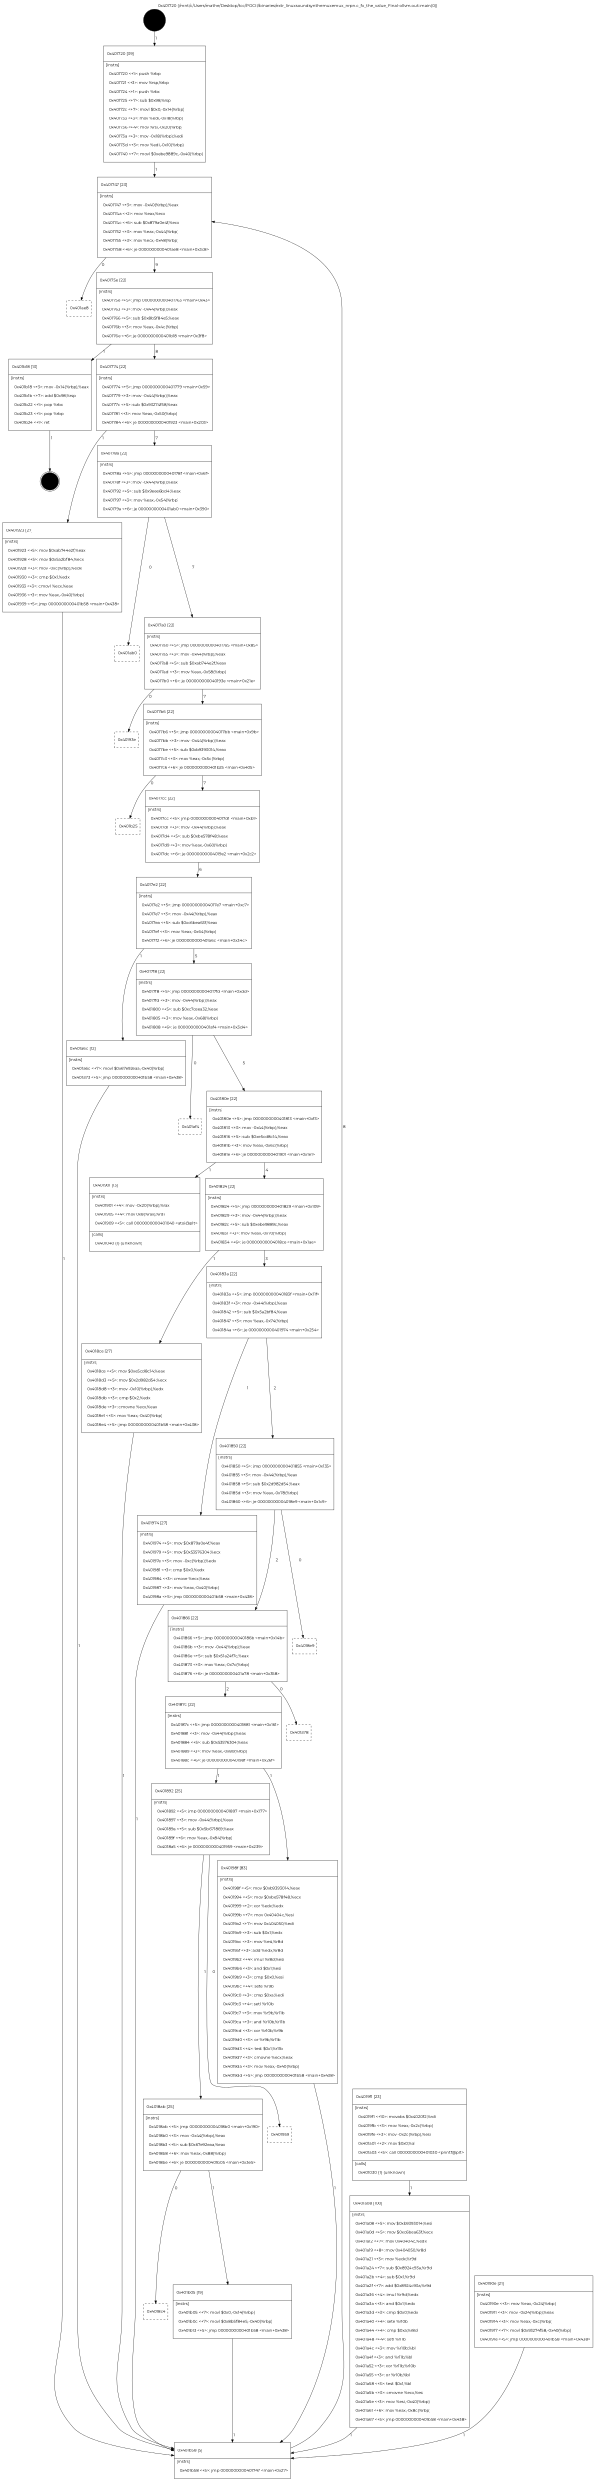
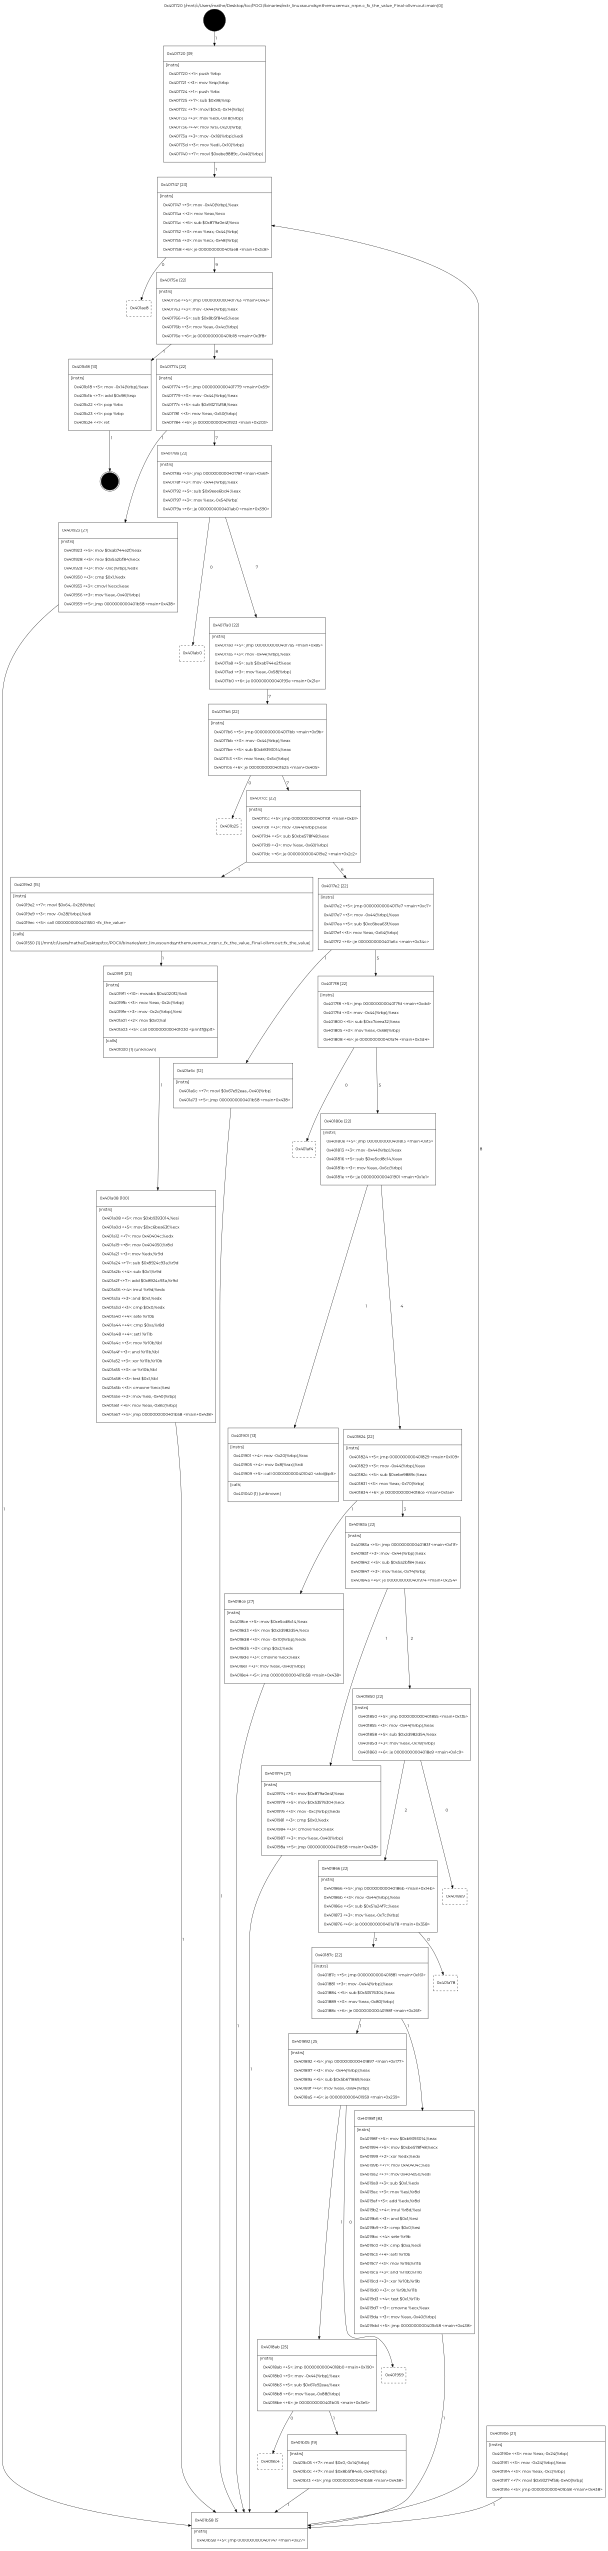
(126, 740) -> none
none -> (162, 914)
